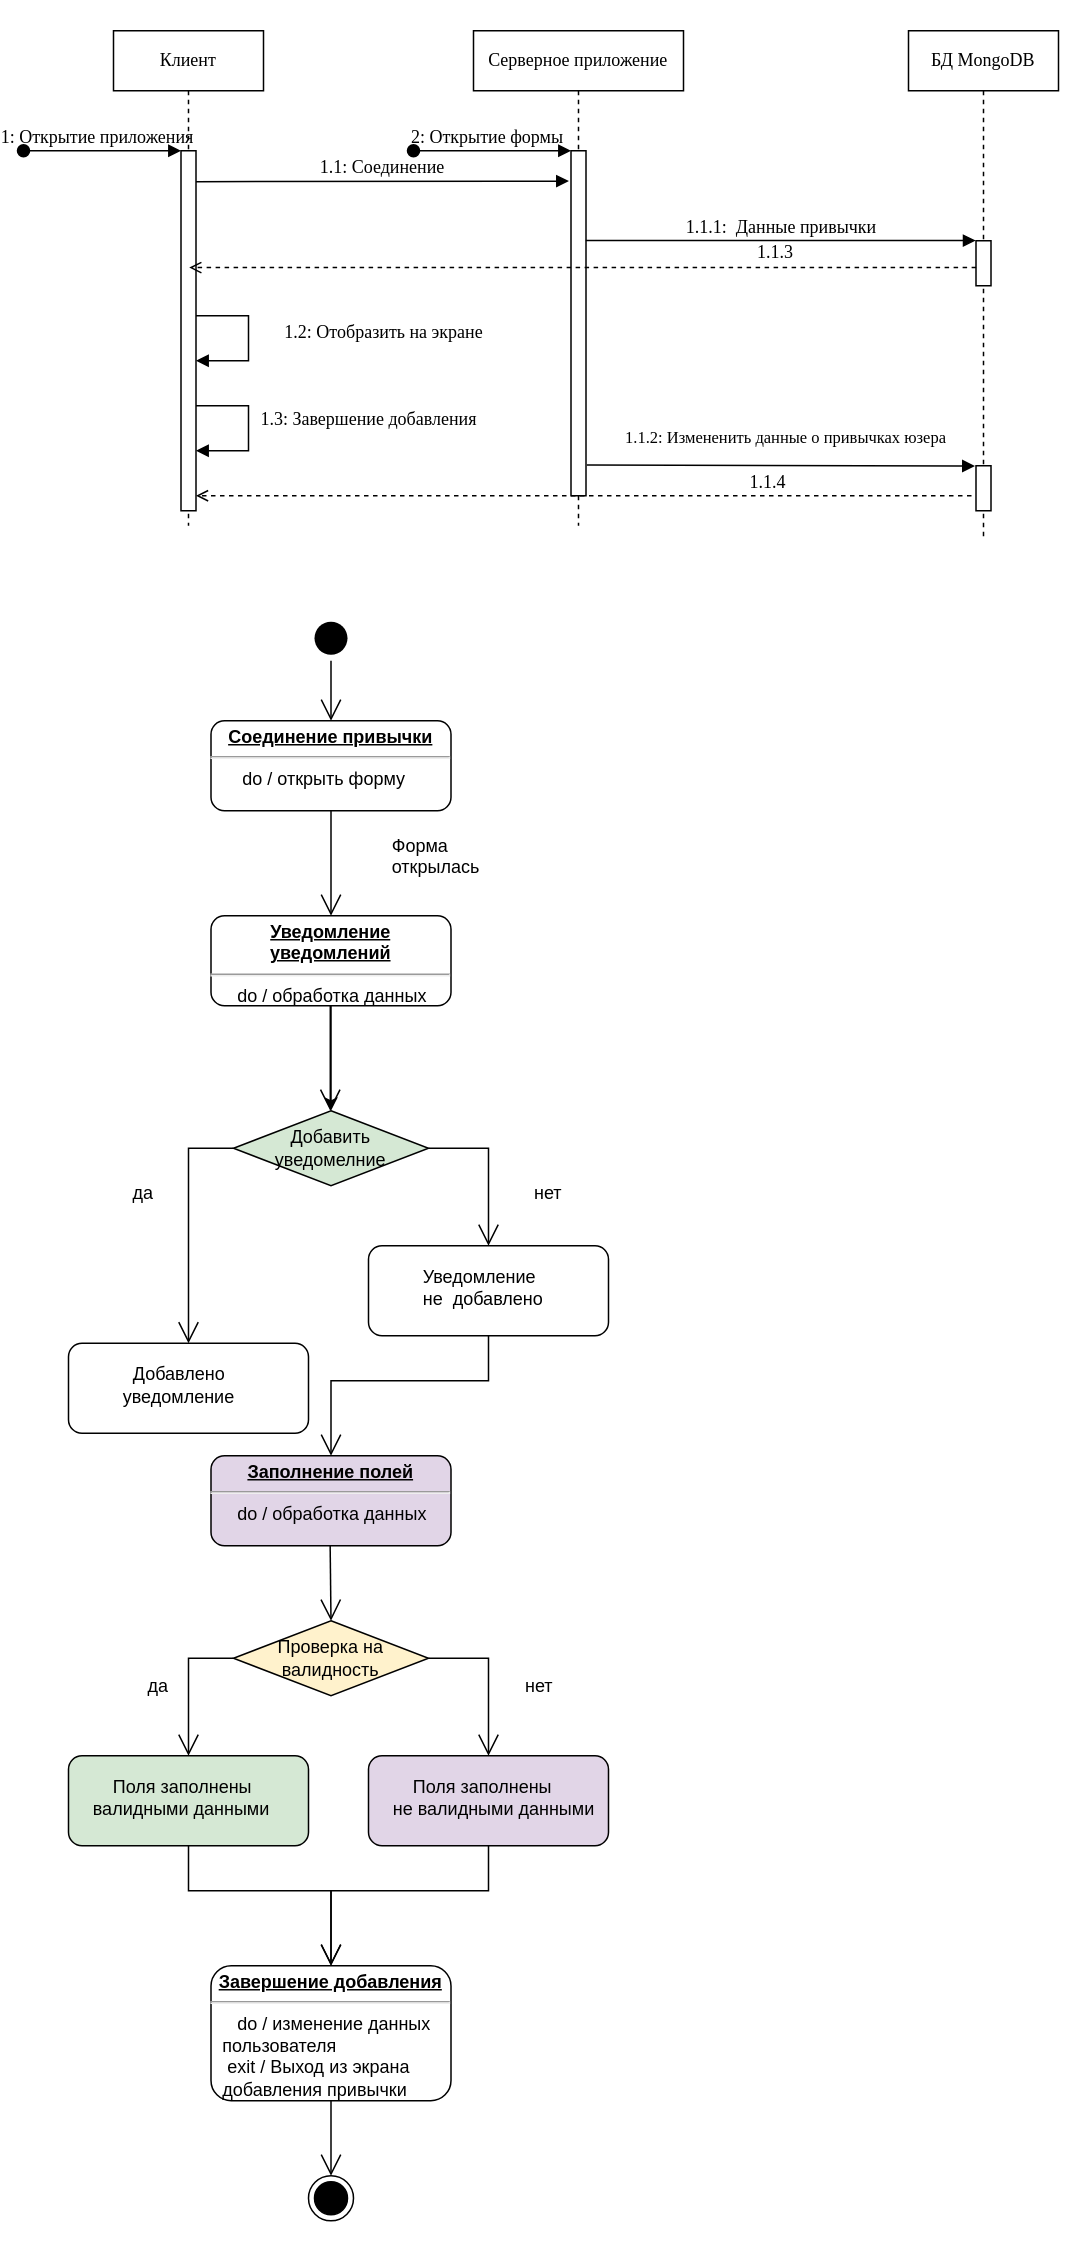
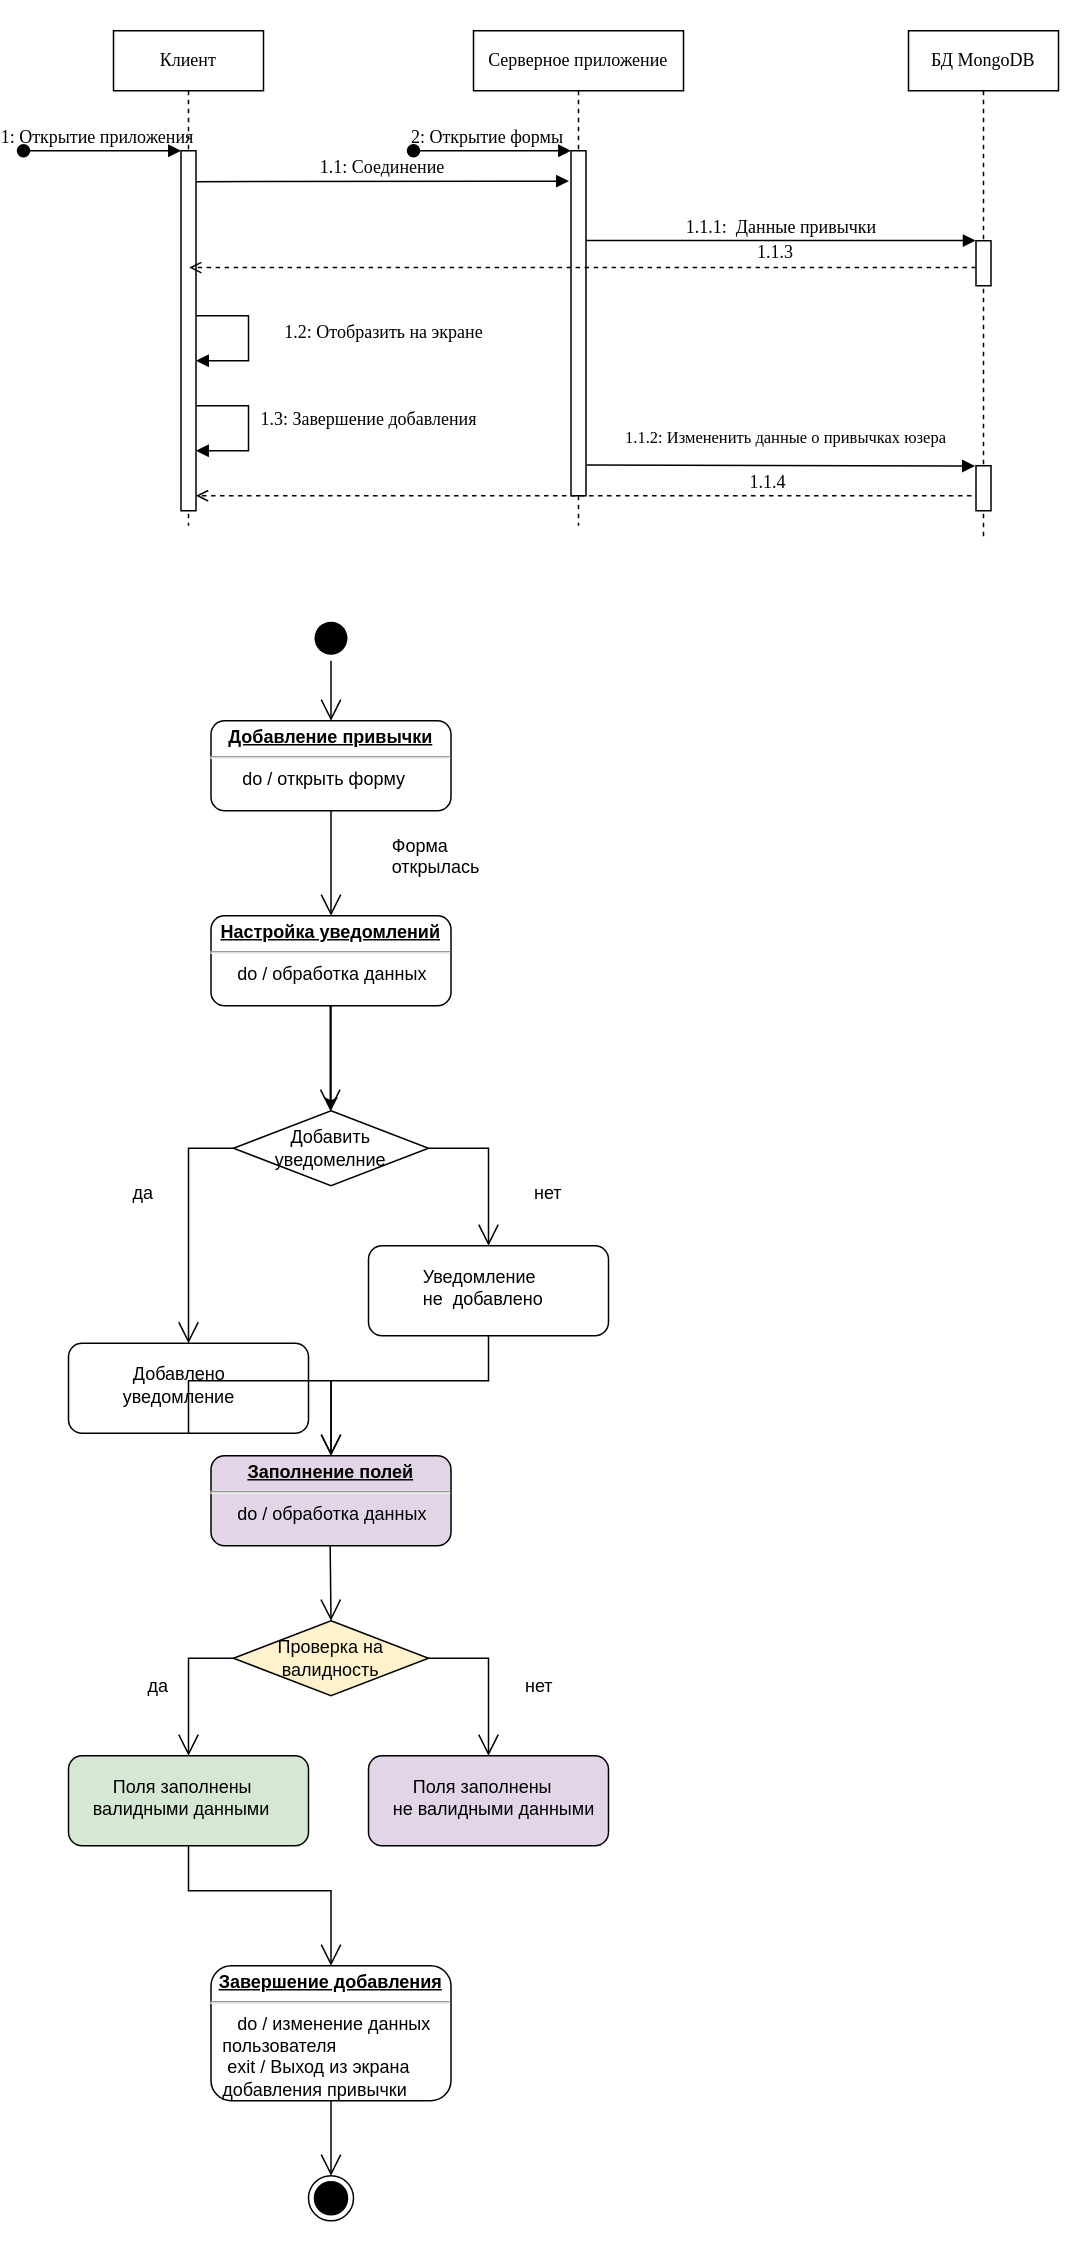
(304, 742) -> (304, 742)
(324, 937) -> (314, 937)
(331, 1148) -> (331, 1148)
none -> (231, 1381)
(433, 1891) -> none
